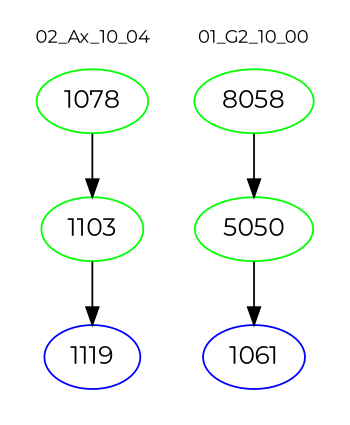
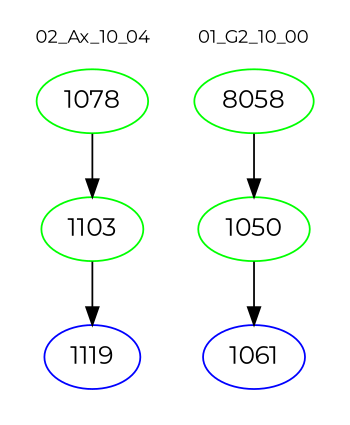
(254, 229) -> (254, 229)
